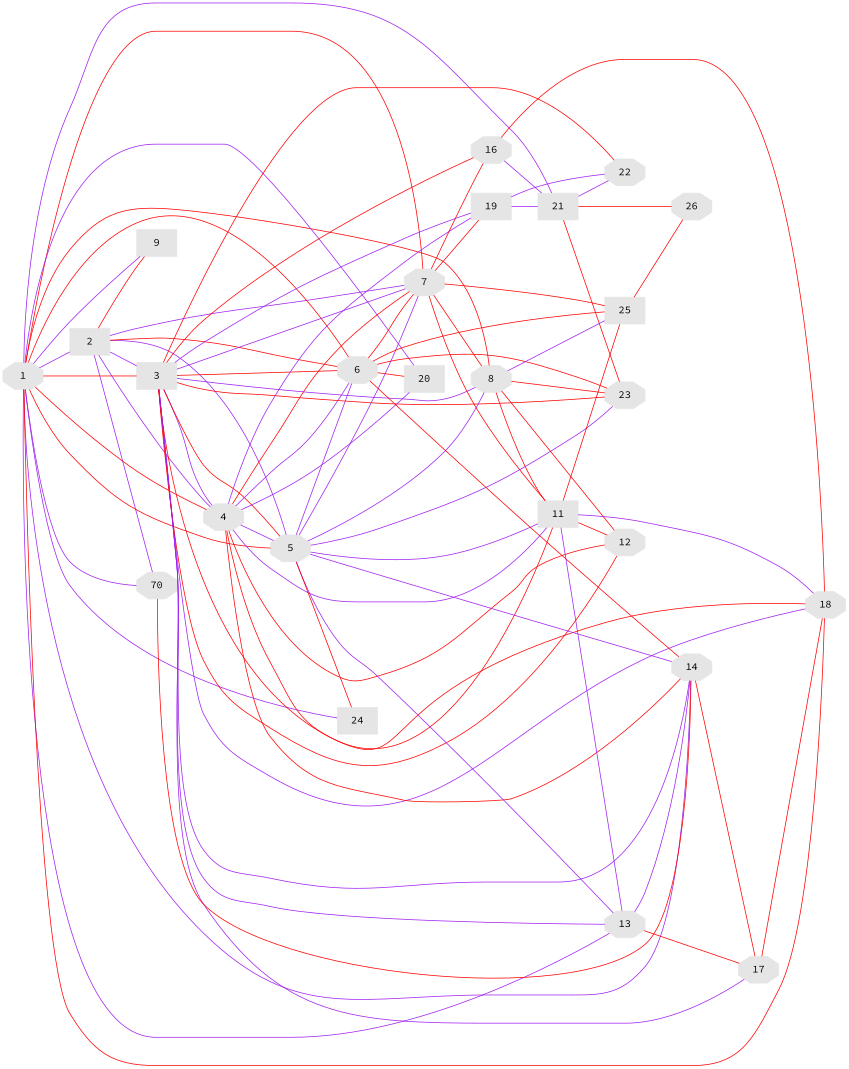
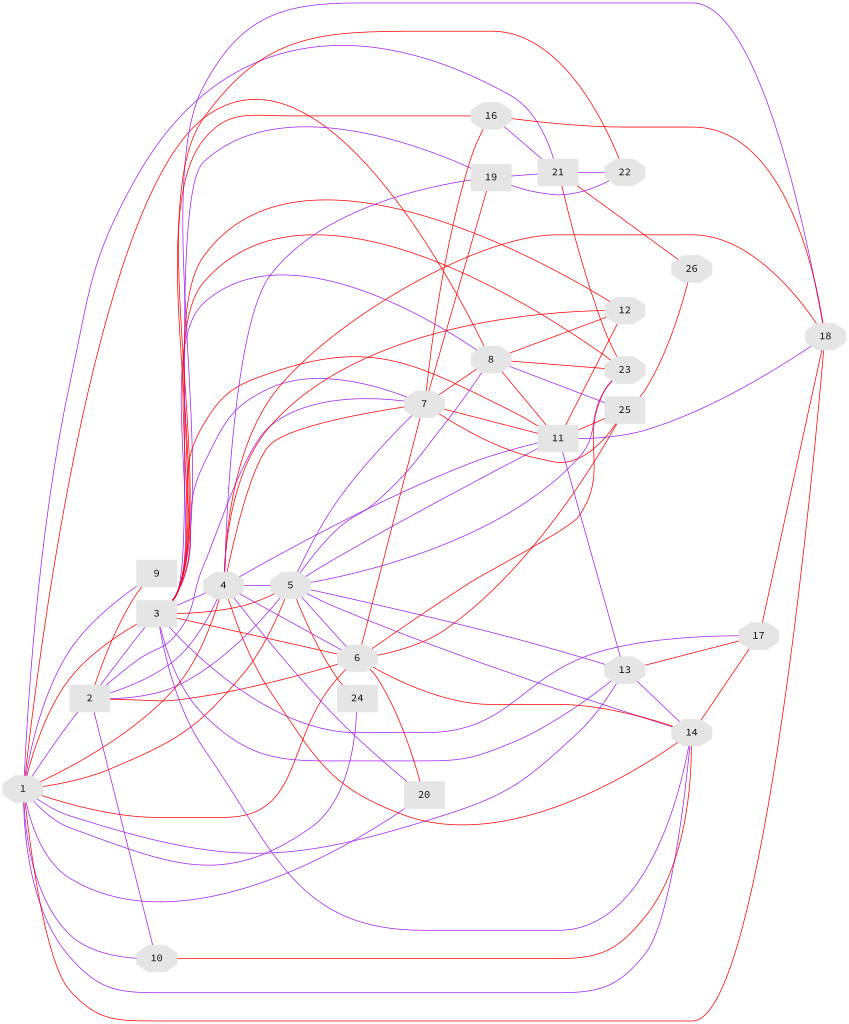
(187, 31) -> none
(157, 586) -> (157, 959)
